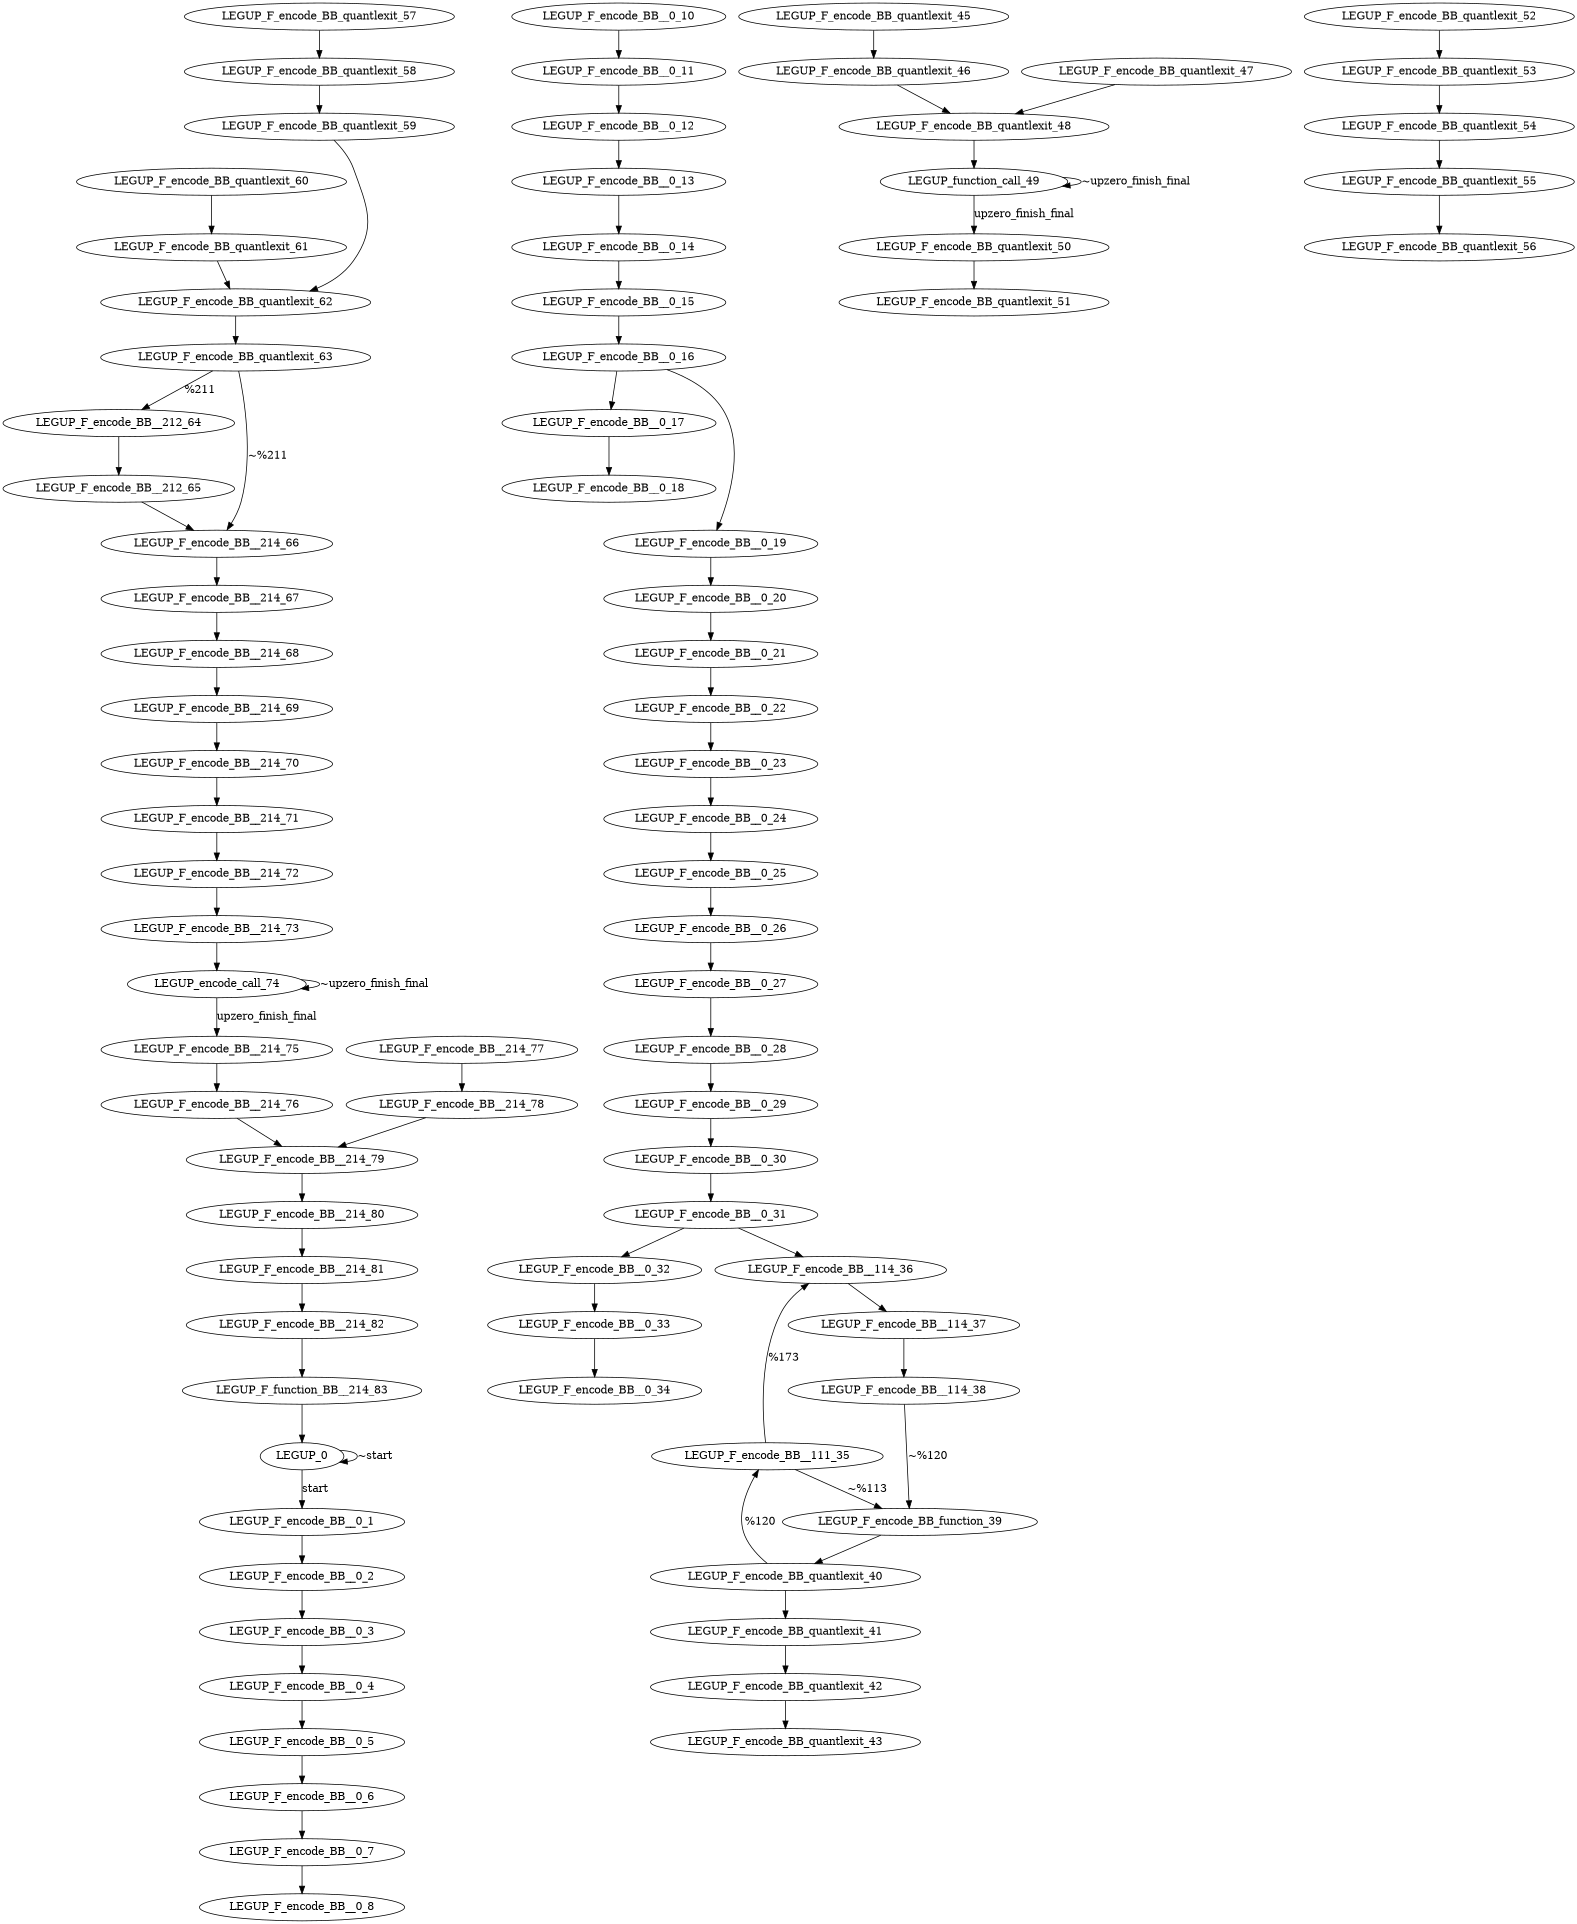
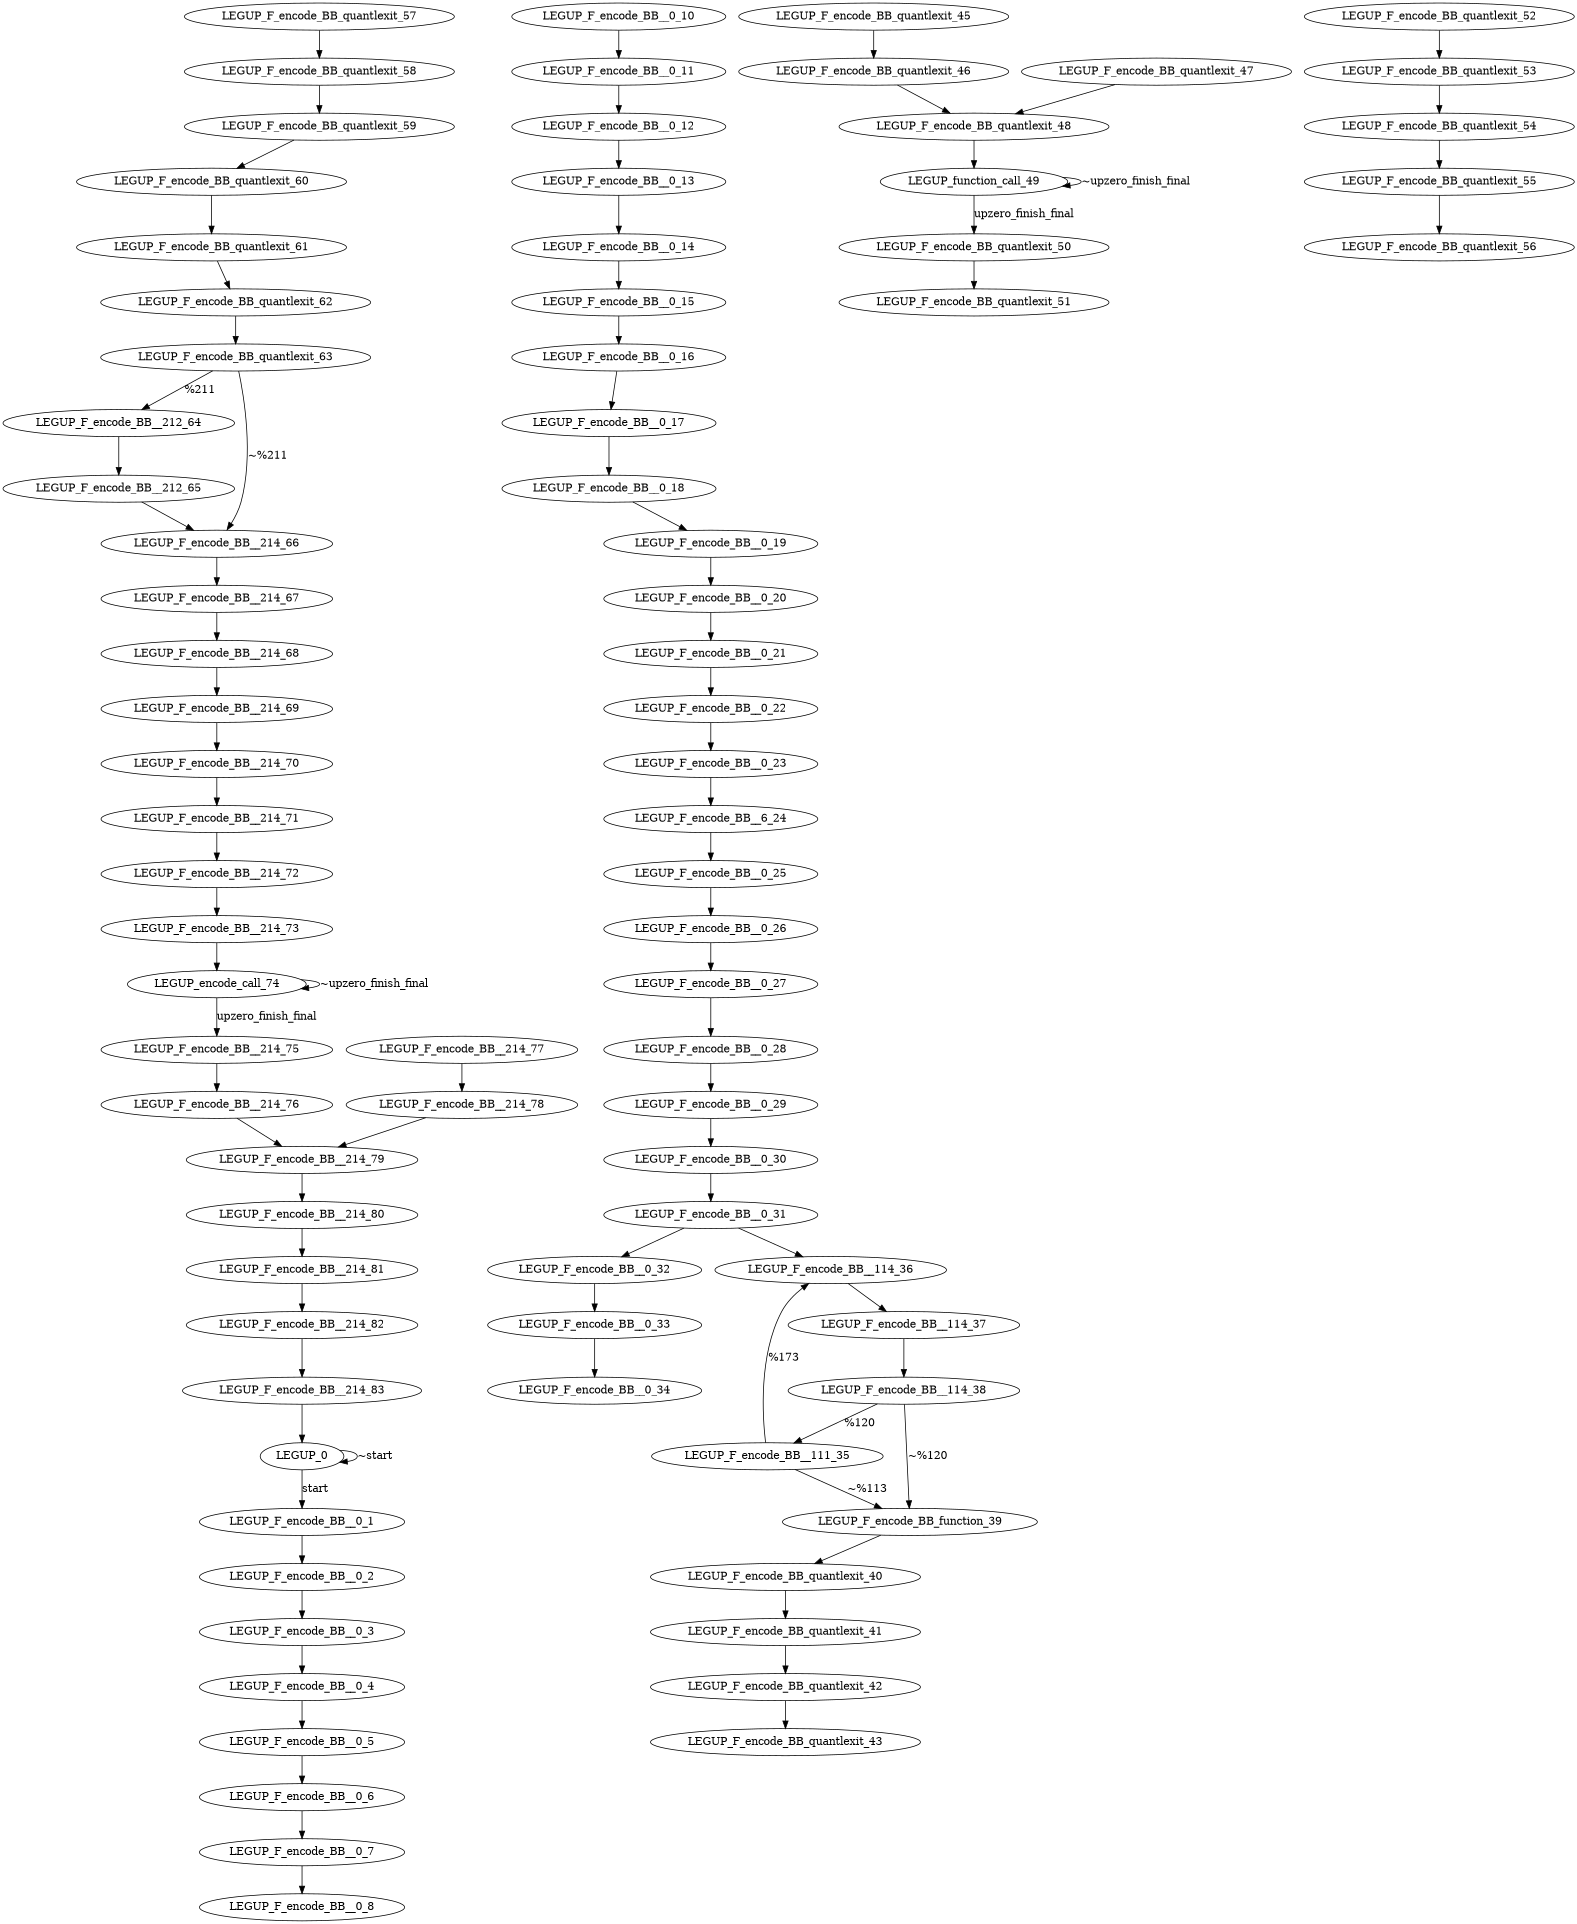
(368, 221) -> (269, 153)
(731, 432) -> (656, 514)
(711, 819) -> (711, 819)
(302, 1391) -> (302, 1391)
(742, 1523) -> (839, 1422)
